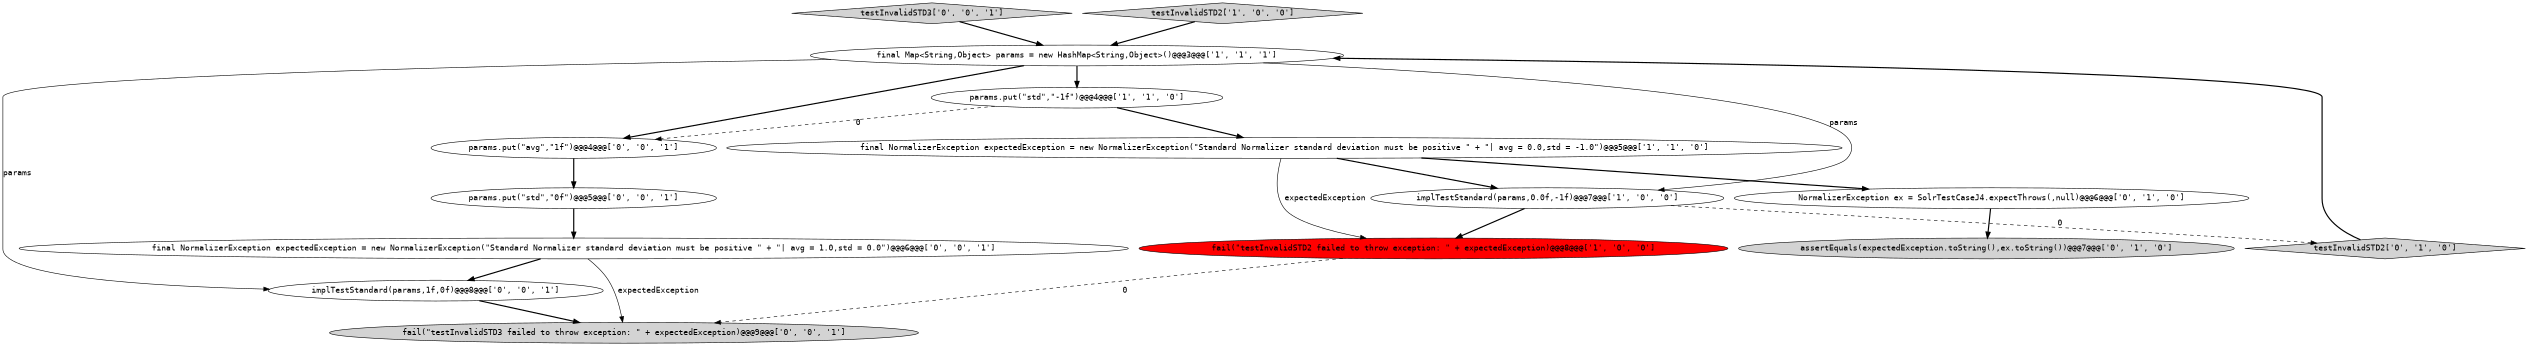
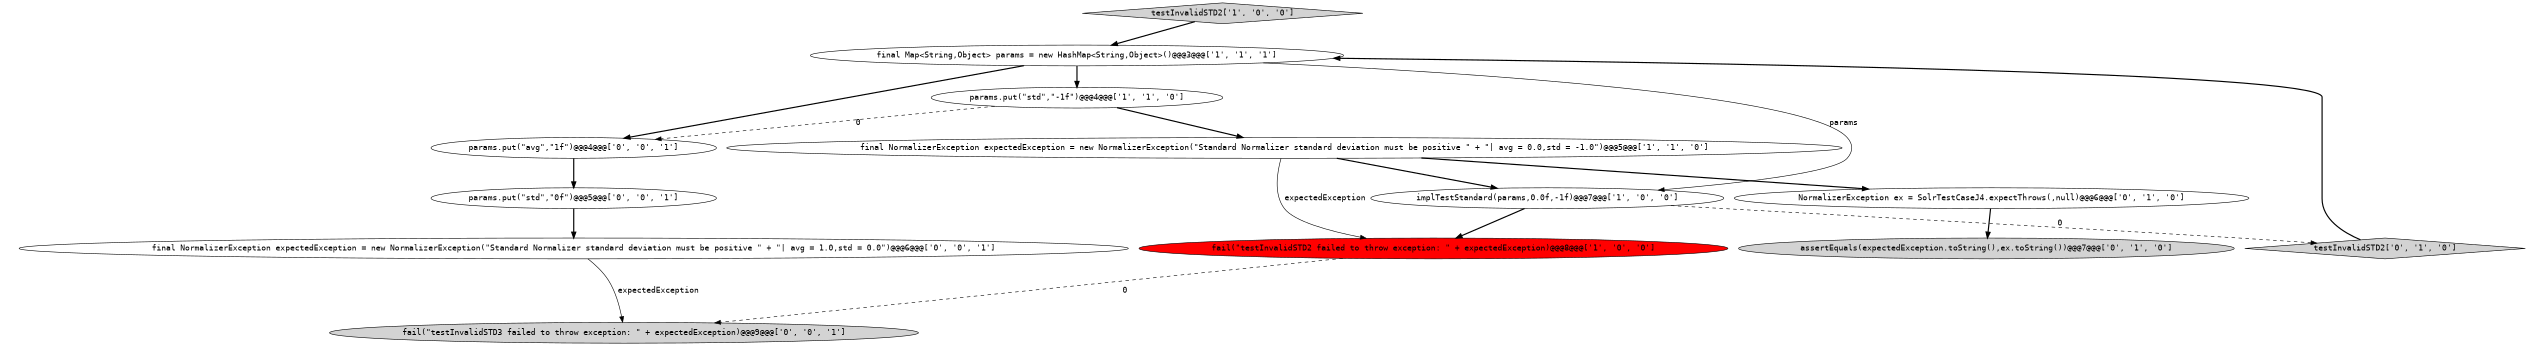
(932, 13) -> none
(436, 291) -> none
